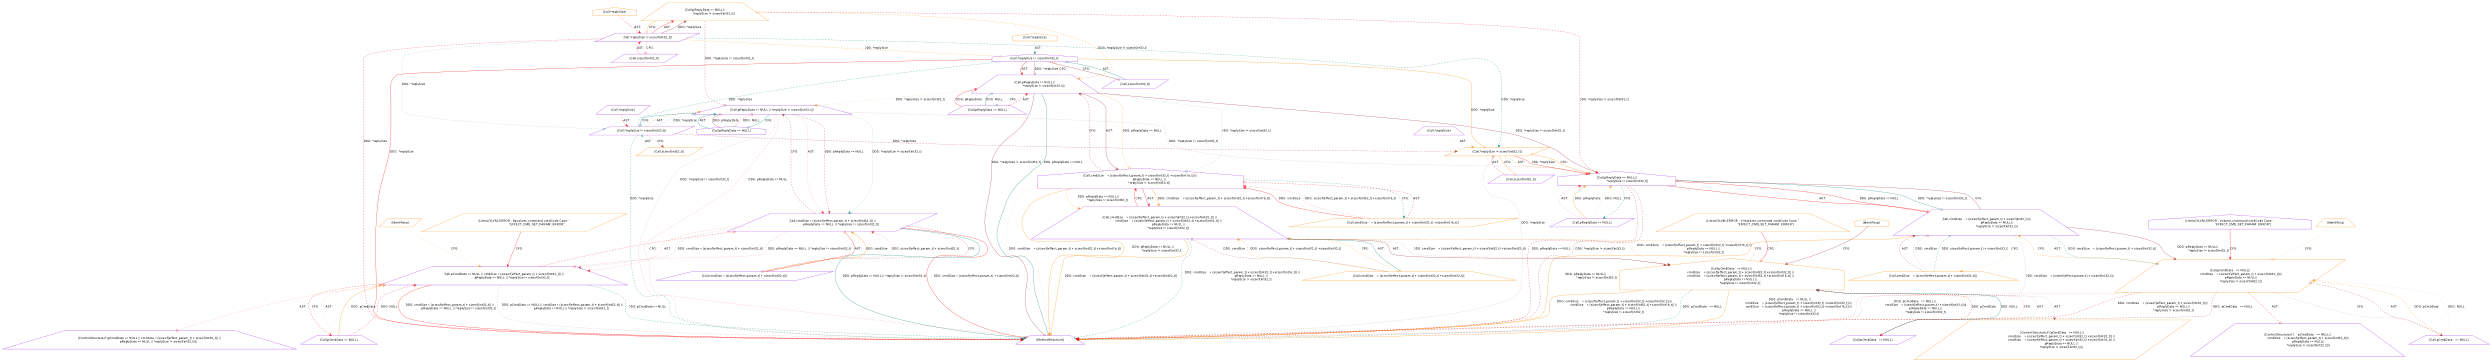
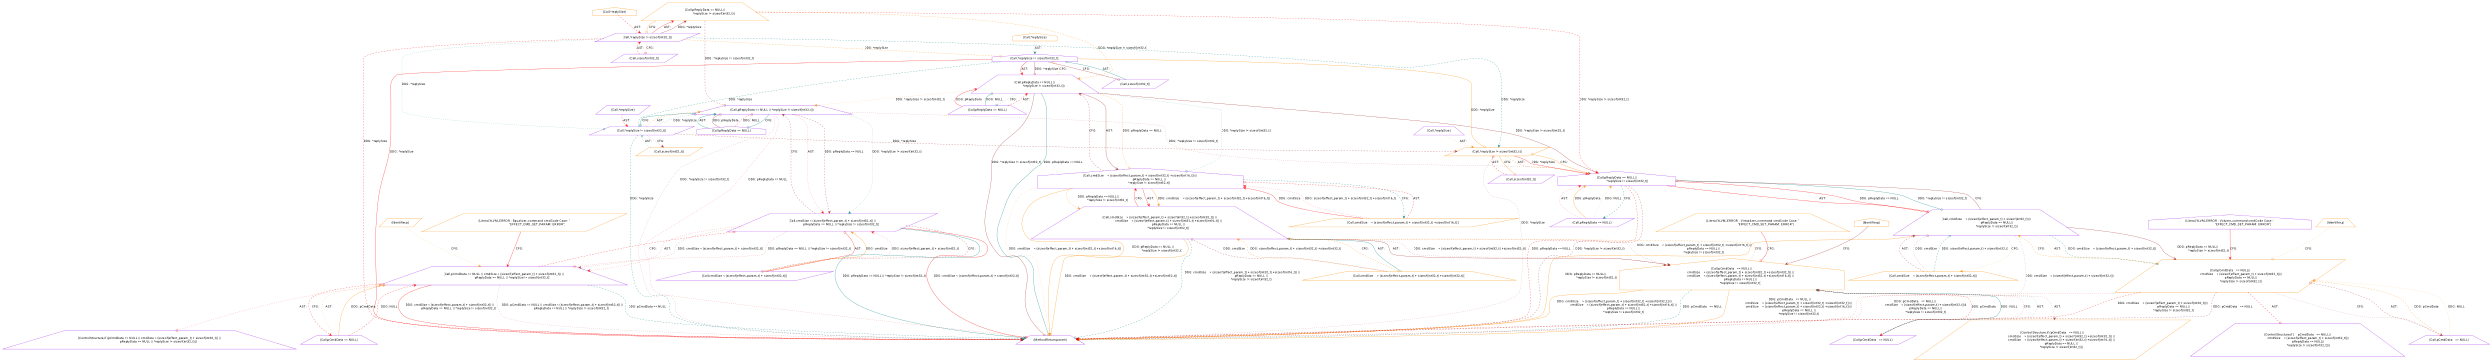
(1050, 340) -> (1050, 340)
